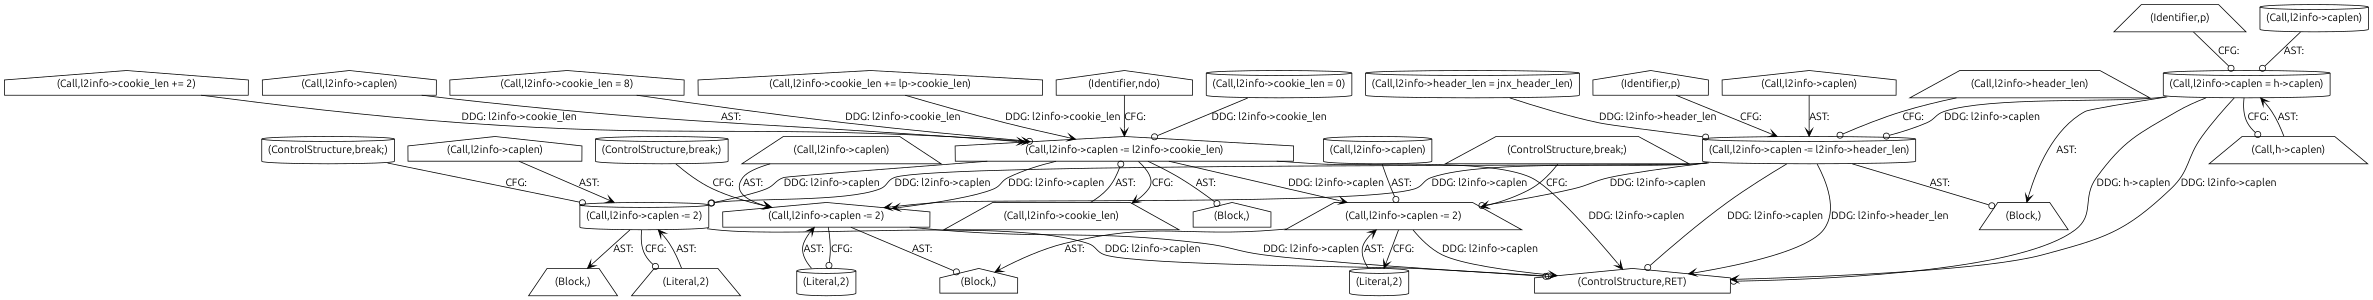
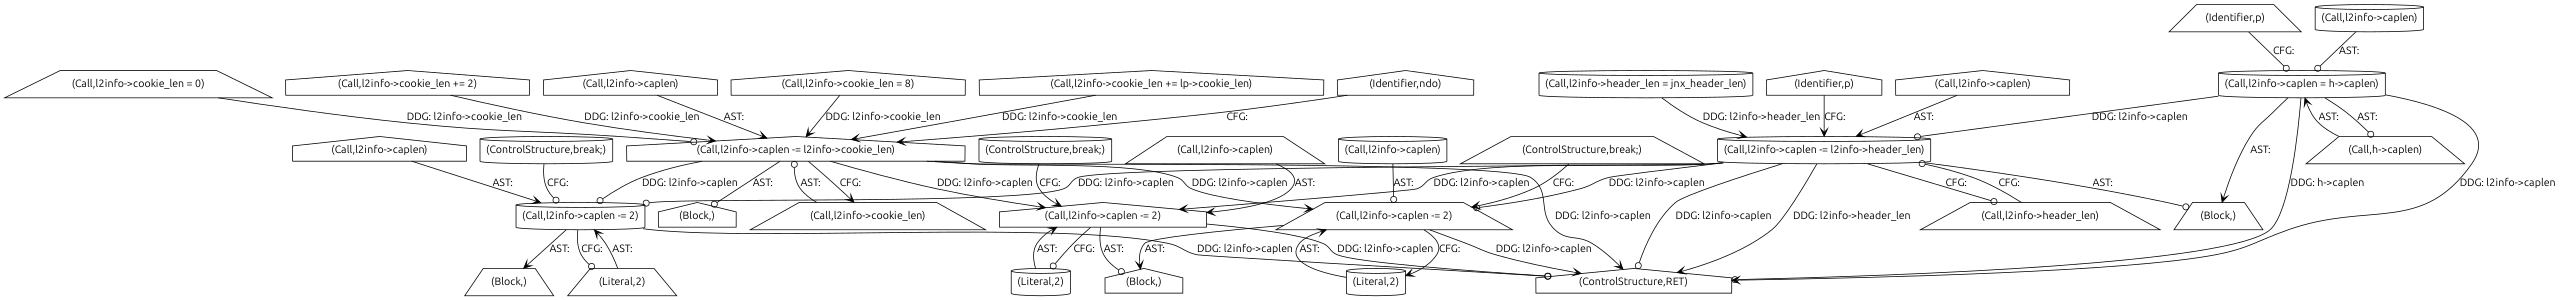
(1279, 84) -> (138, 84)
(2260, 117) -> (2369, 117)
(831, 121) -> (825, 113)
(1605, 124) -> (1698, 121)
none -> (1929, 182)
